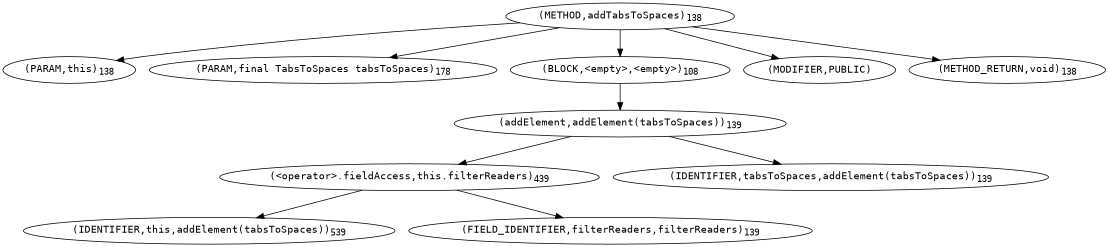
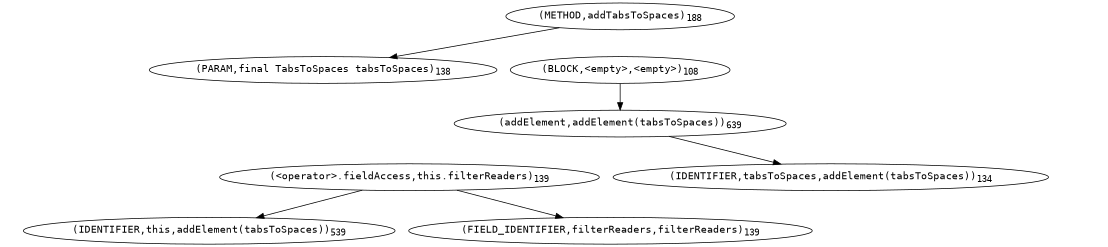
(694, 15) -> (694, 15)
(620, 40) -> none
(443, 69) -> (443, 69)
(69, 70) -> none
(820, 70) -> none
(1007, 70) -> none
(734, 122) -> (734, 122)
(519, 149) -> none
(542, 176) -> (542, 176)
(985, 176) -> (985, 176)
